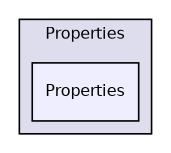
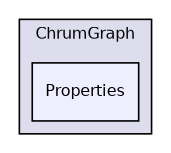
(85, 35) -> (85, 35)
